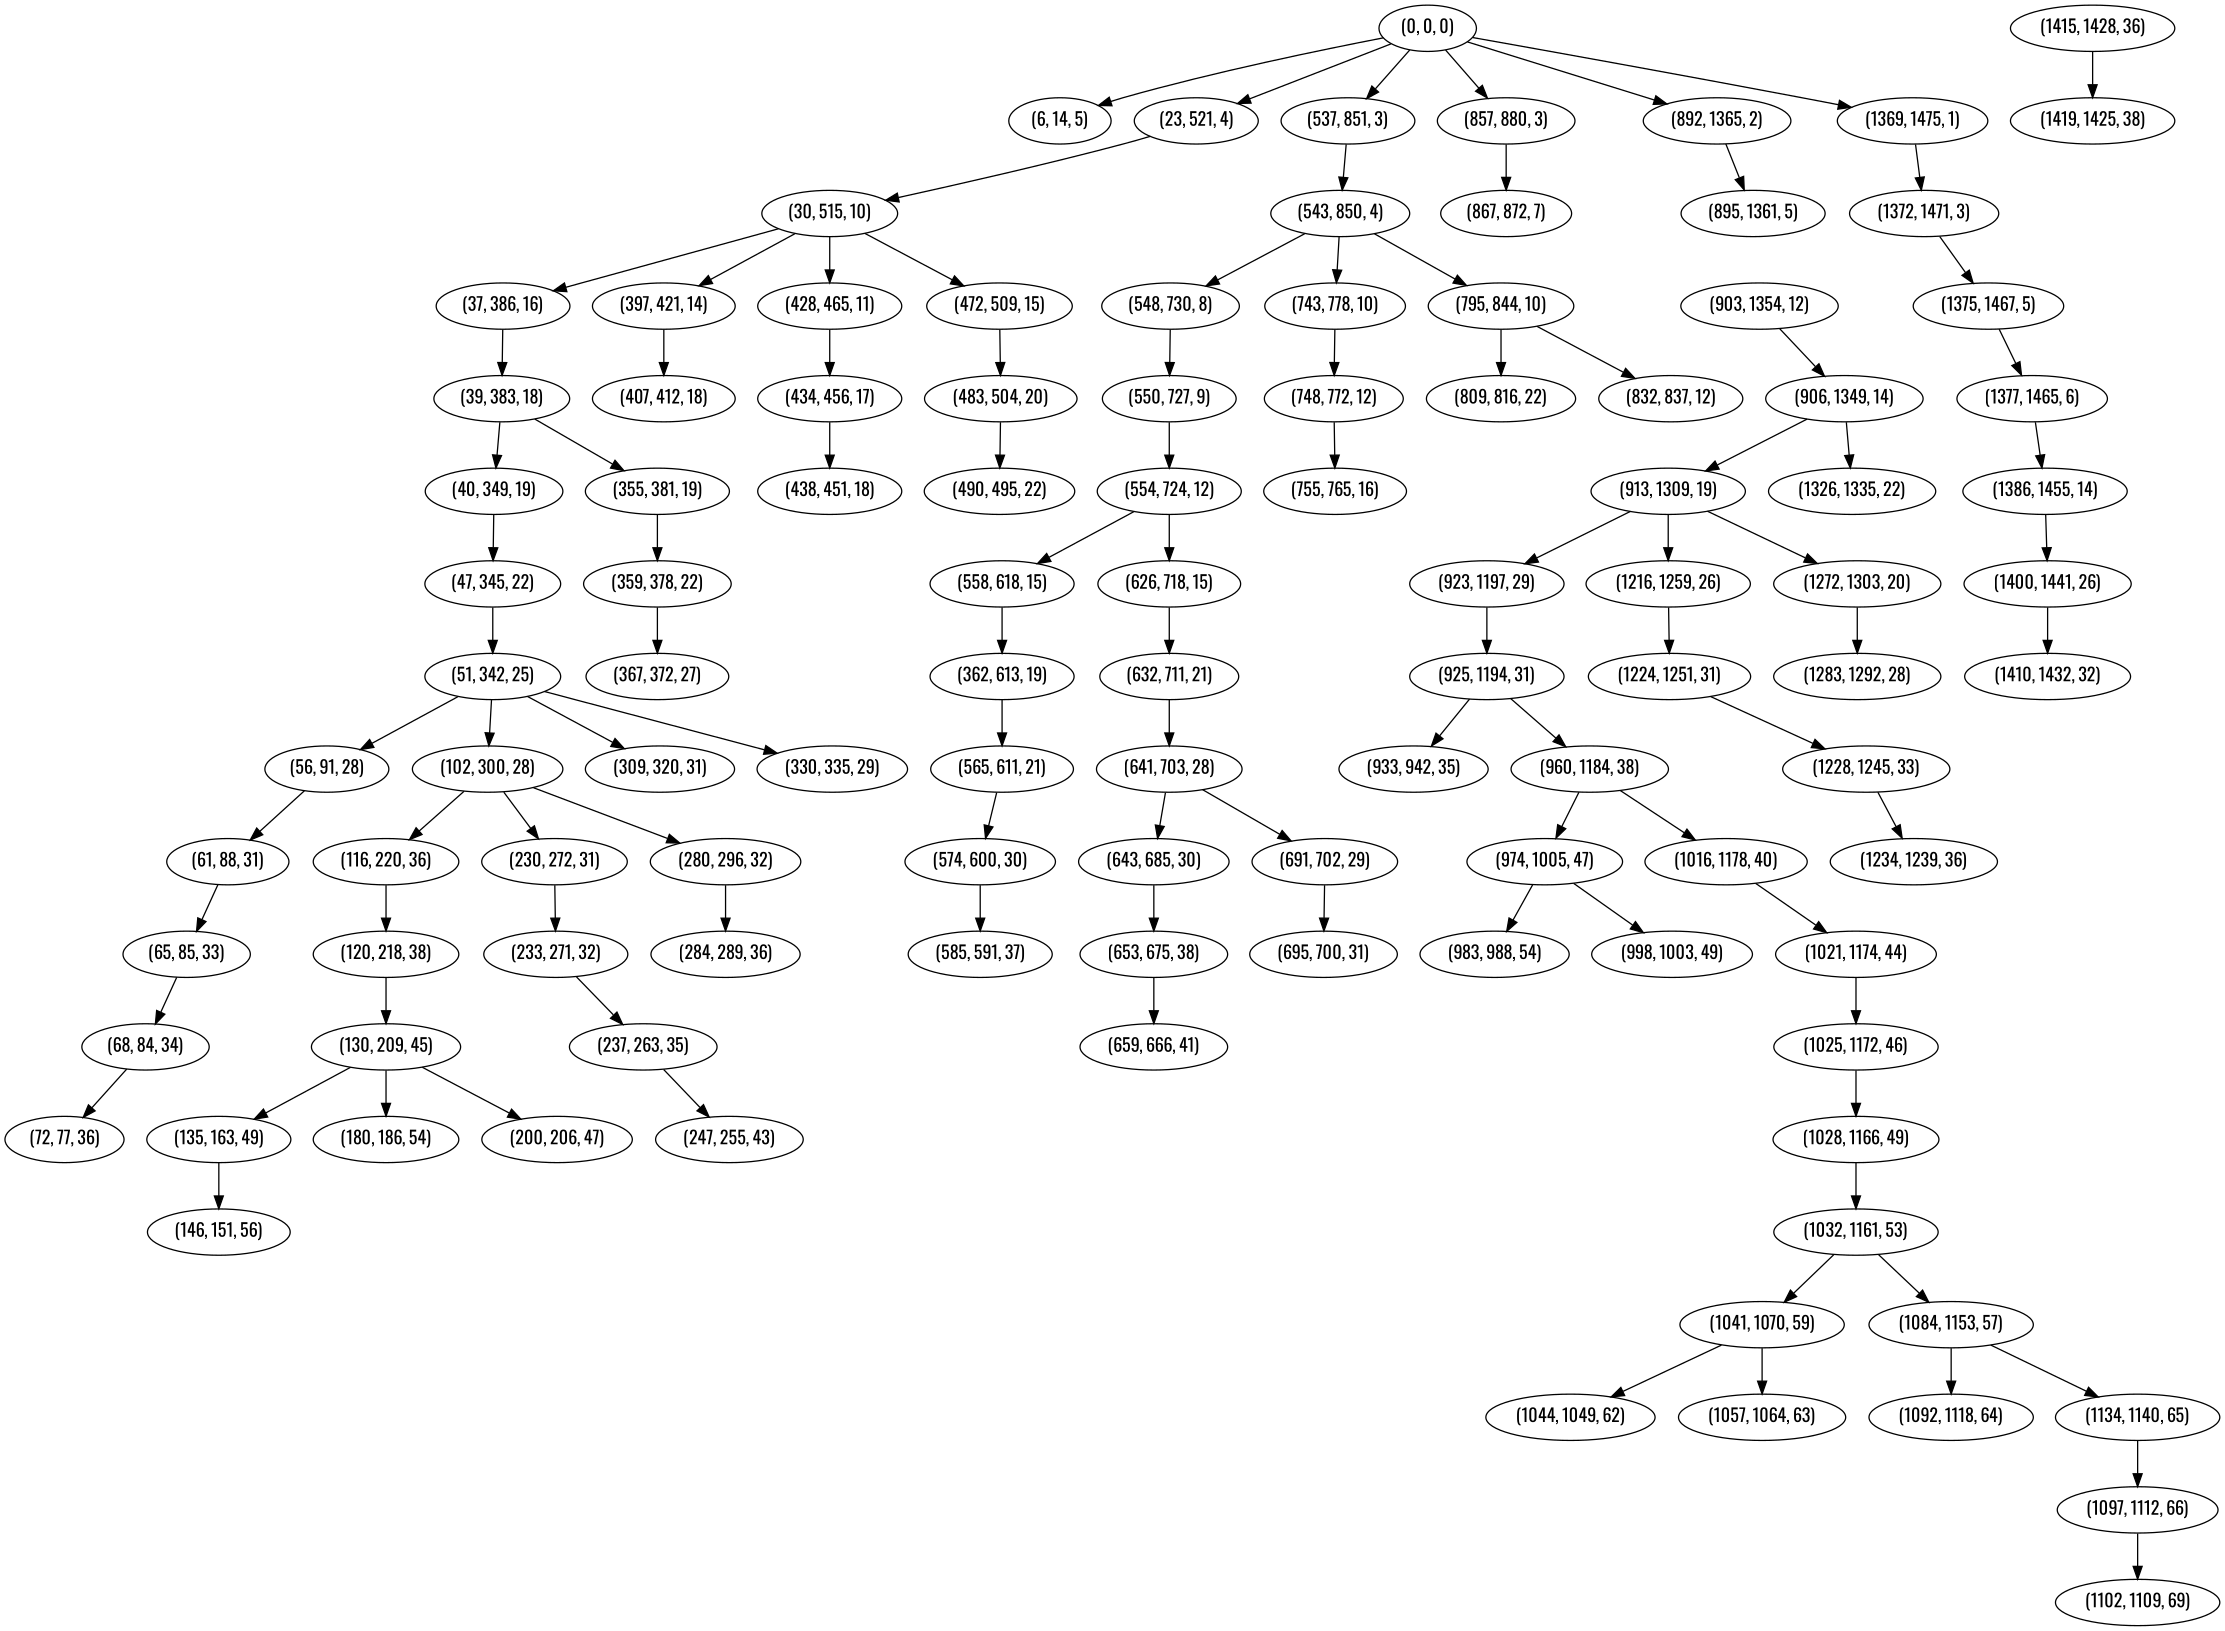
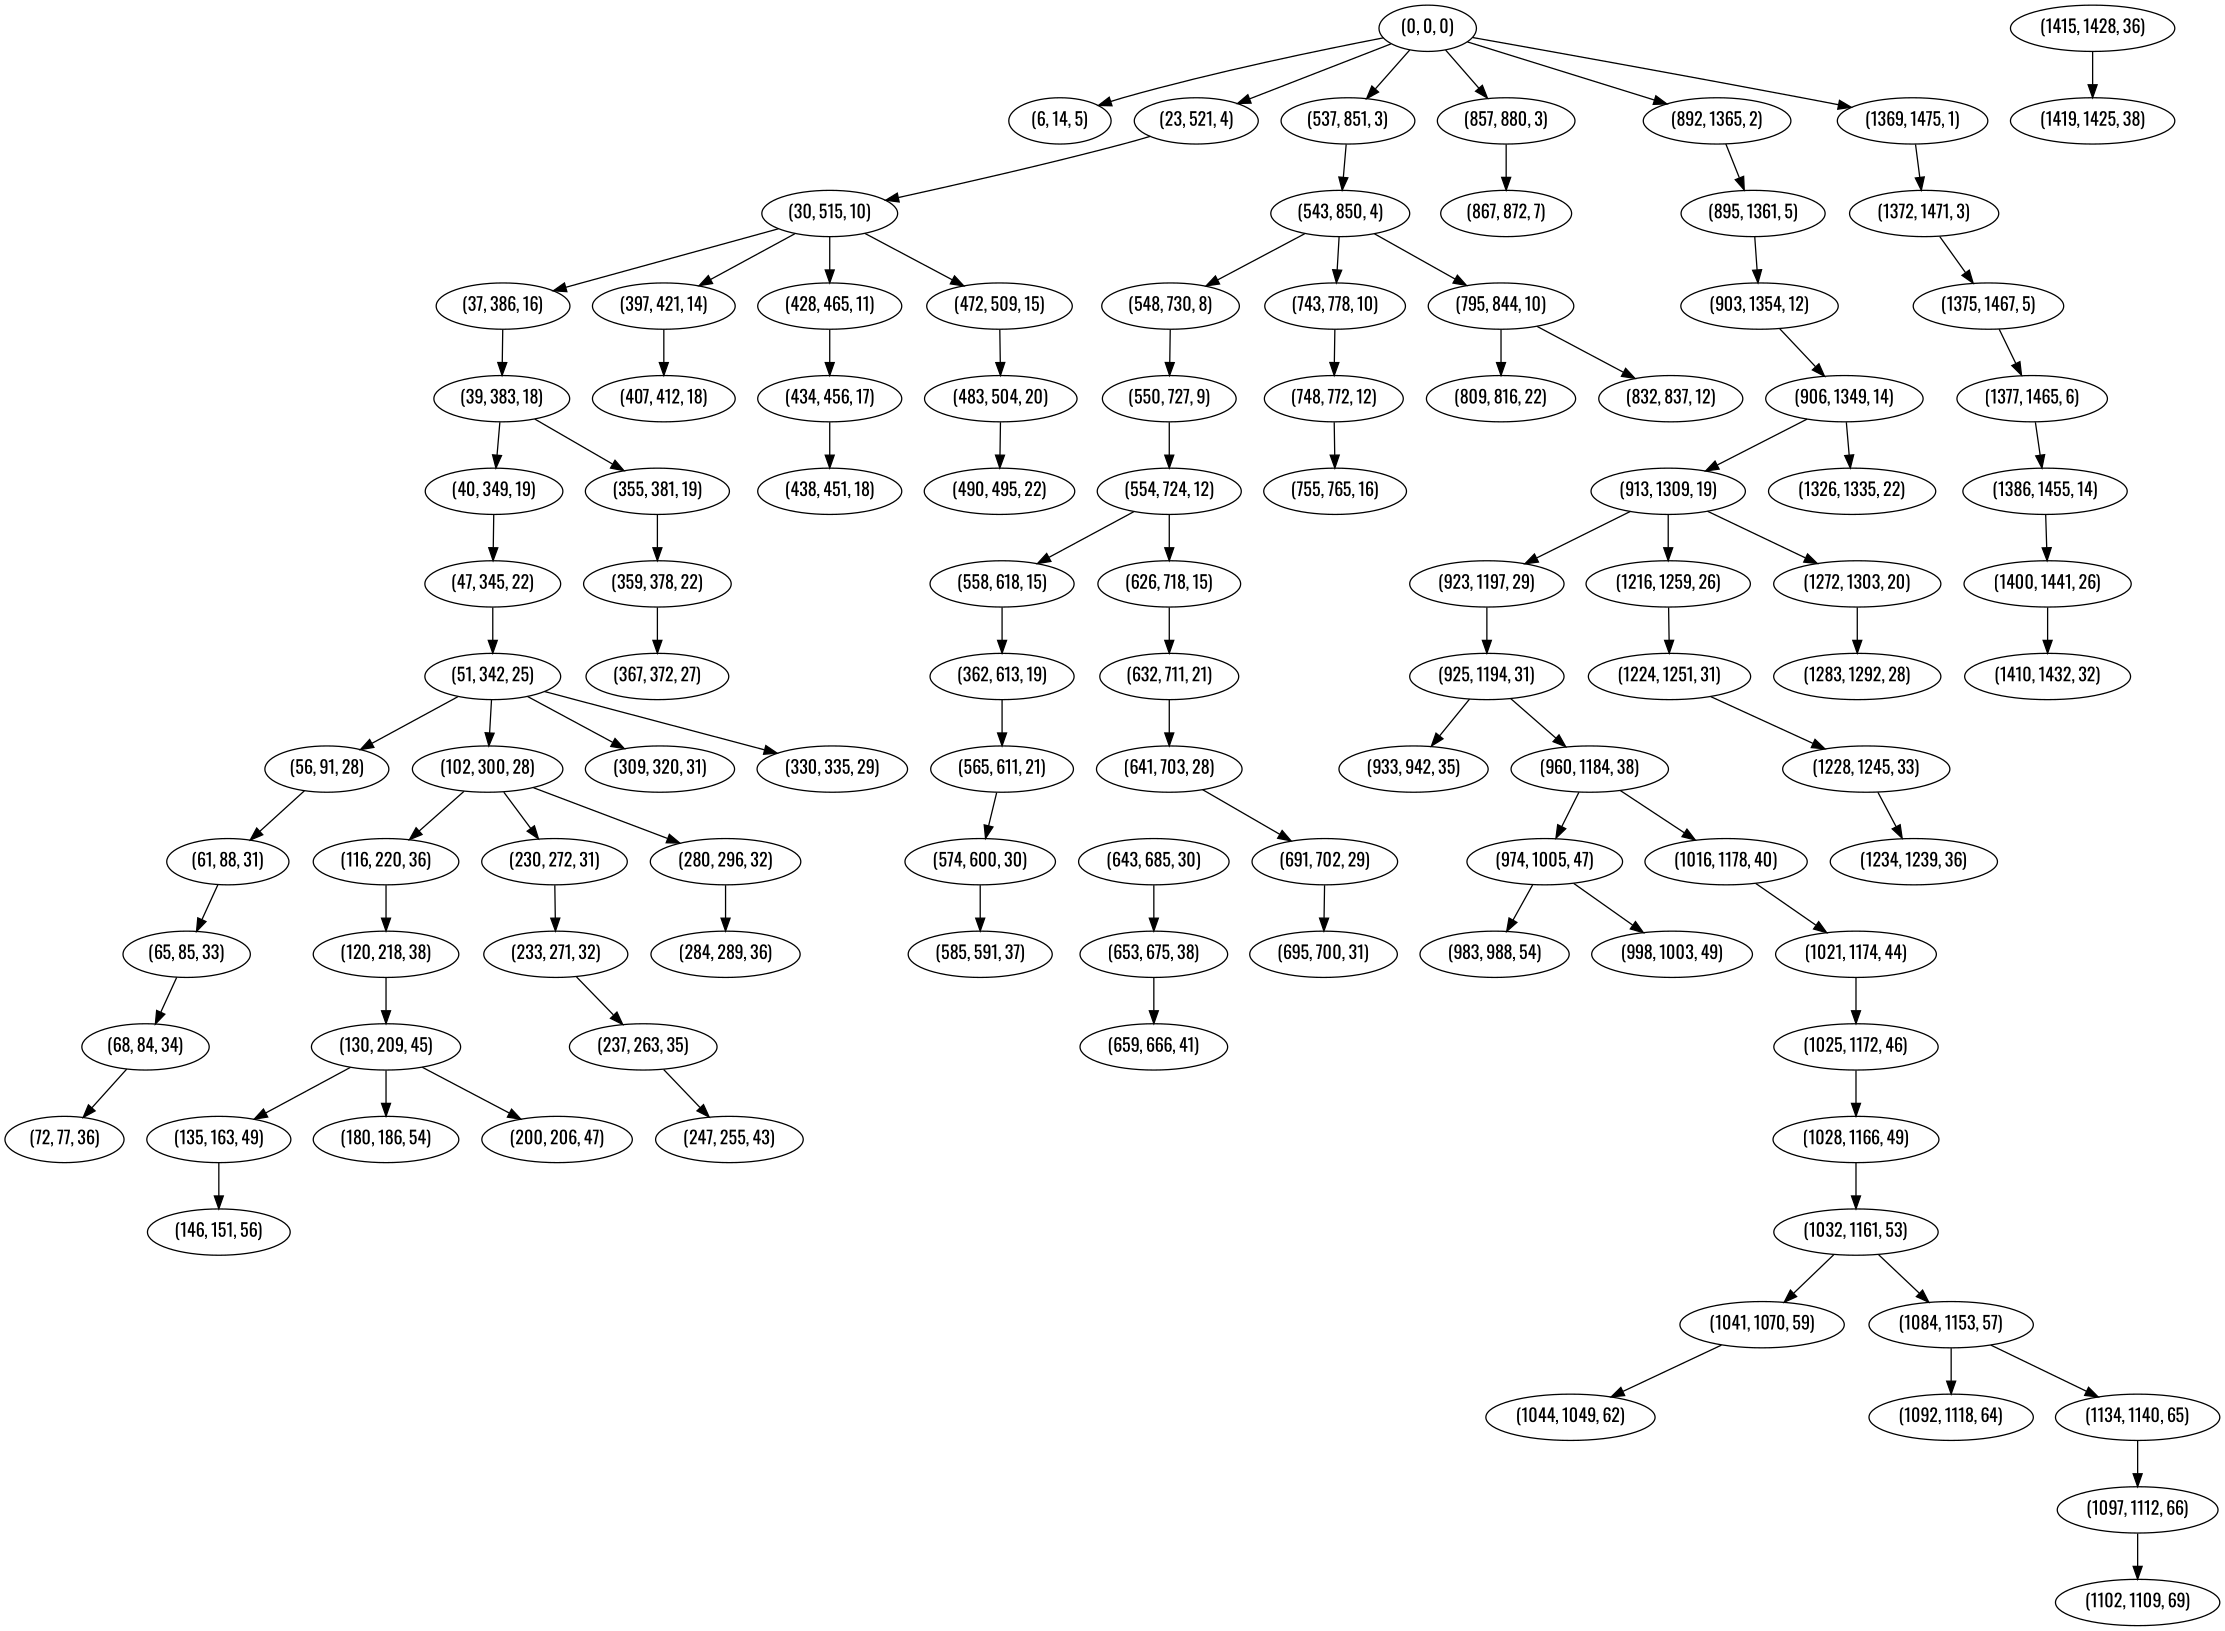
none -> (1756, 253)
(1163, 809) -> none
(1762, 1417) -> none
